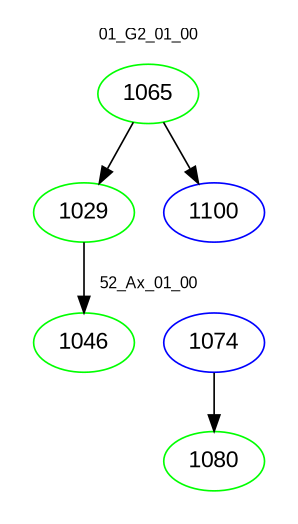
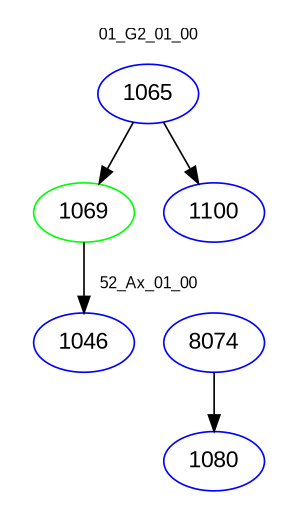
(148, 94) -> (148, 94)
(84, 212) -> (84, 212)
(84, 343) -> (84, 343)
(214, 343) -> (214, 343)
(214, 461) -> (214, 461)
